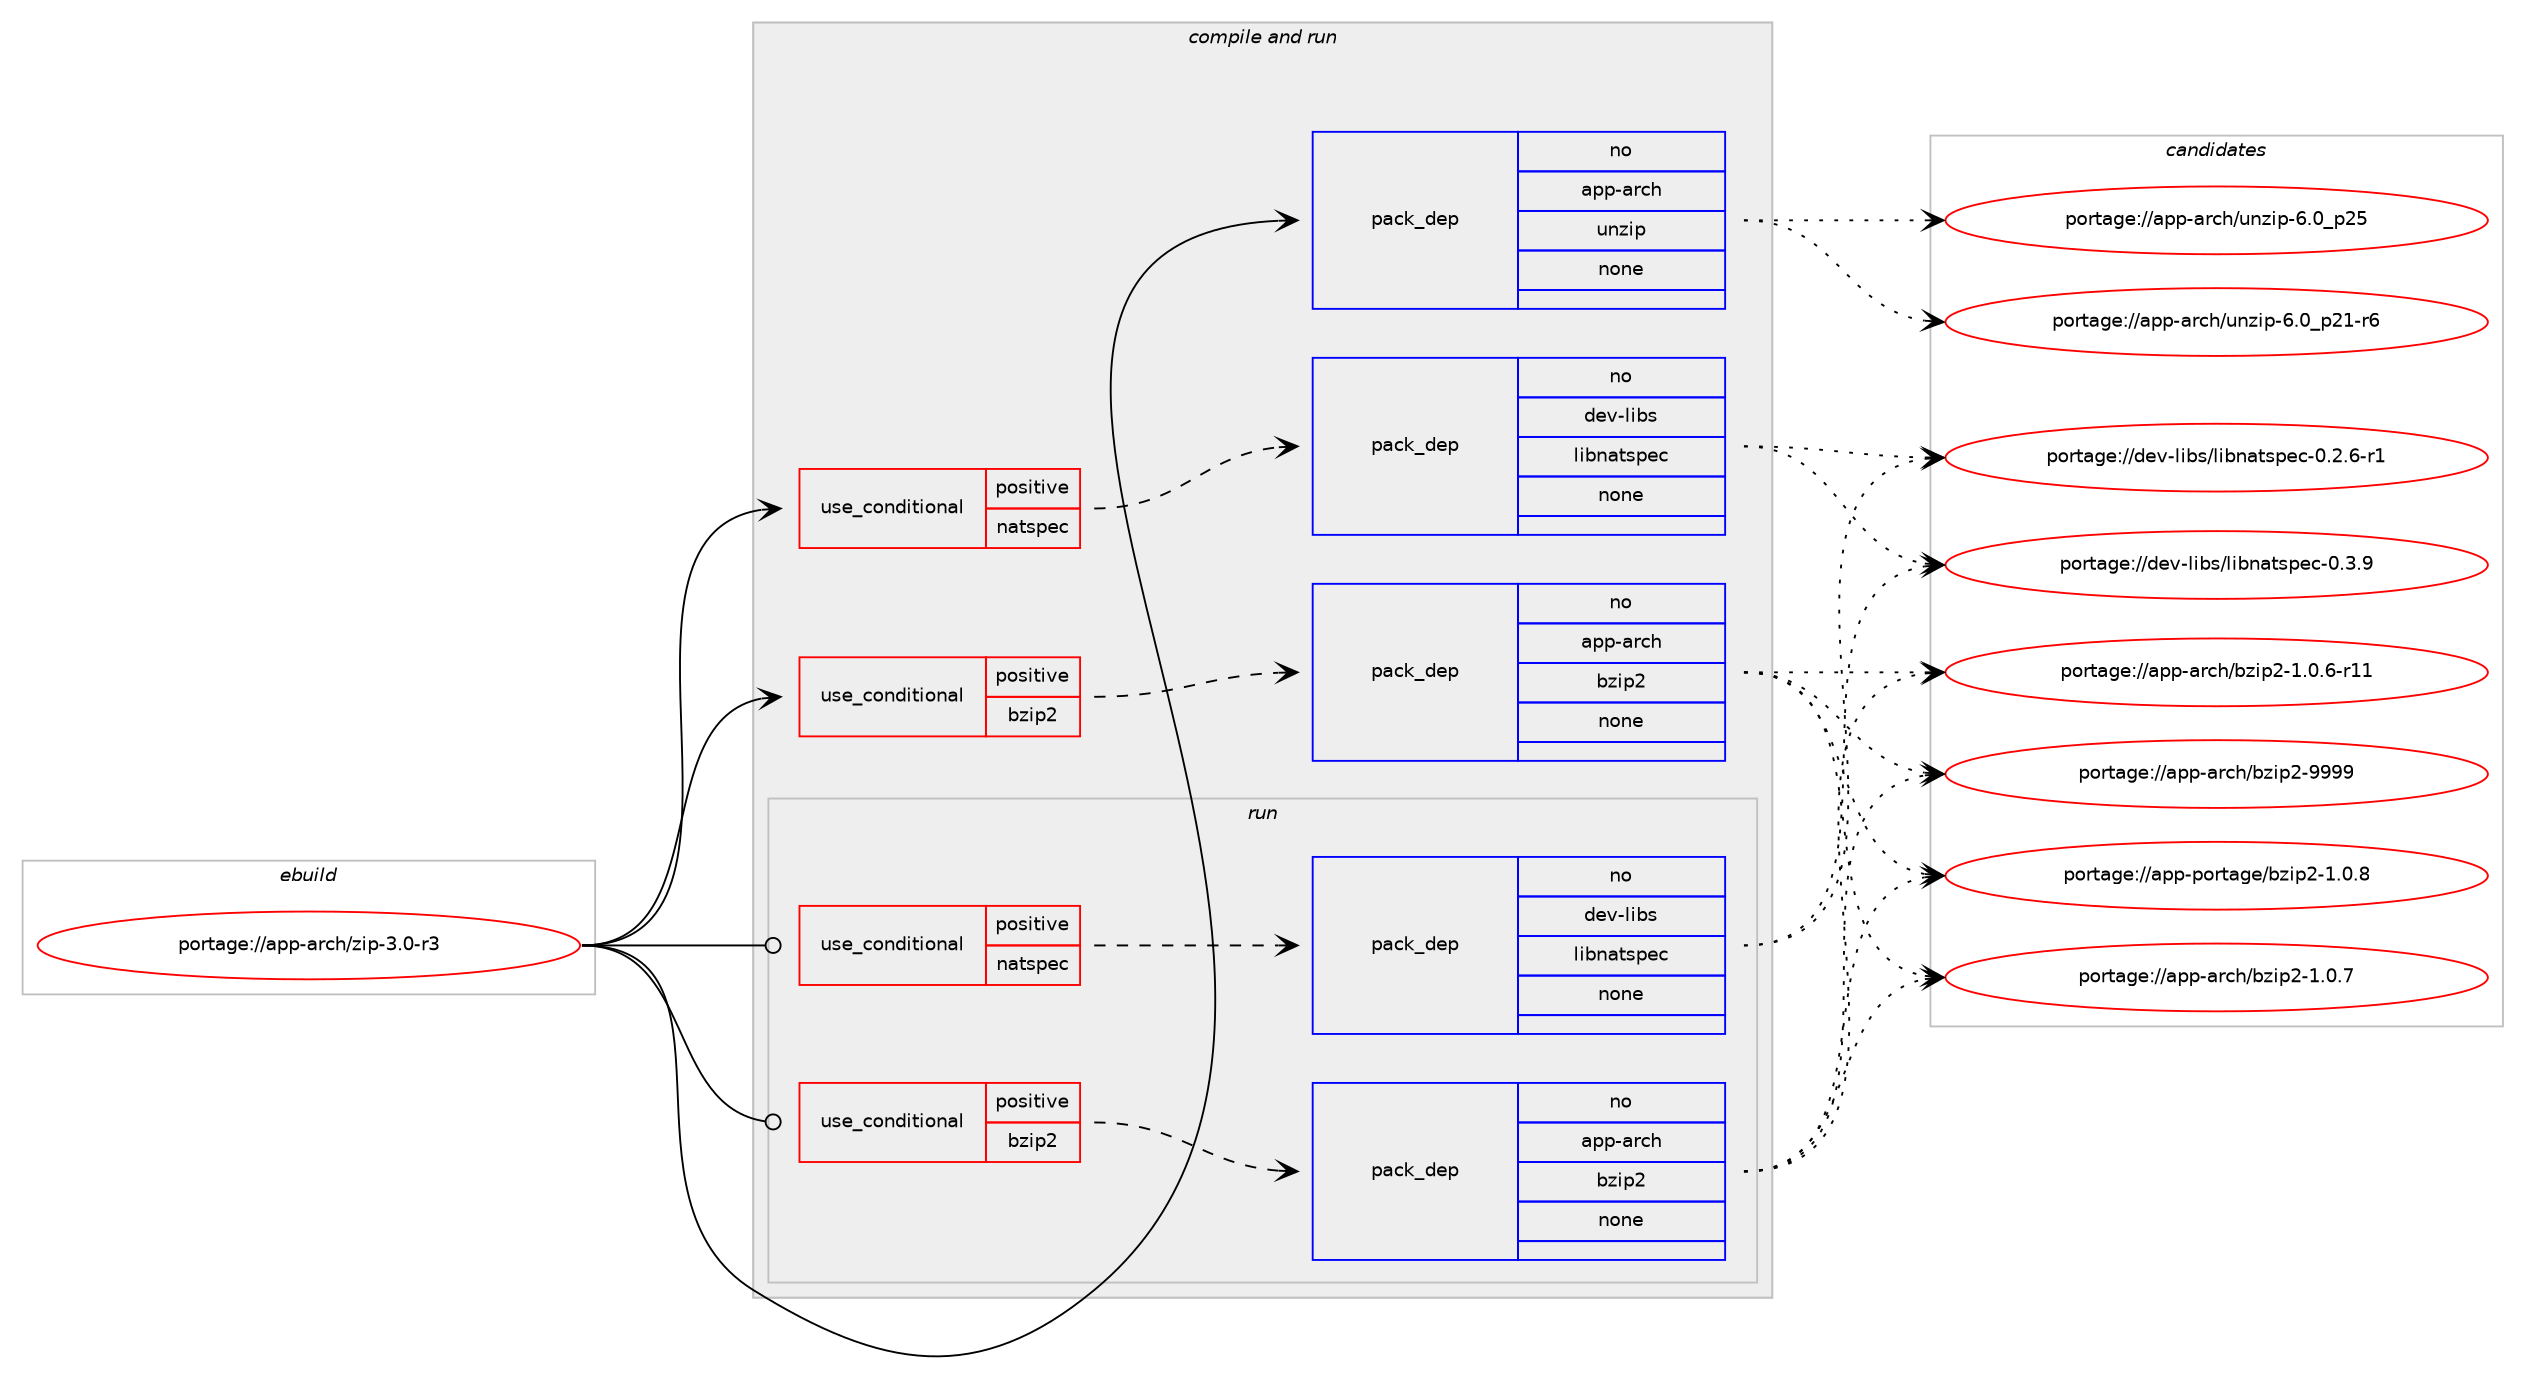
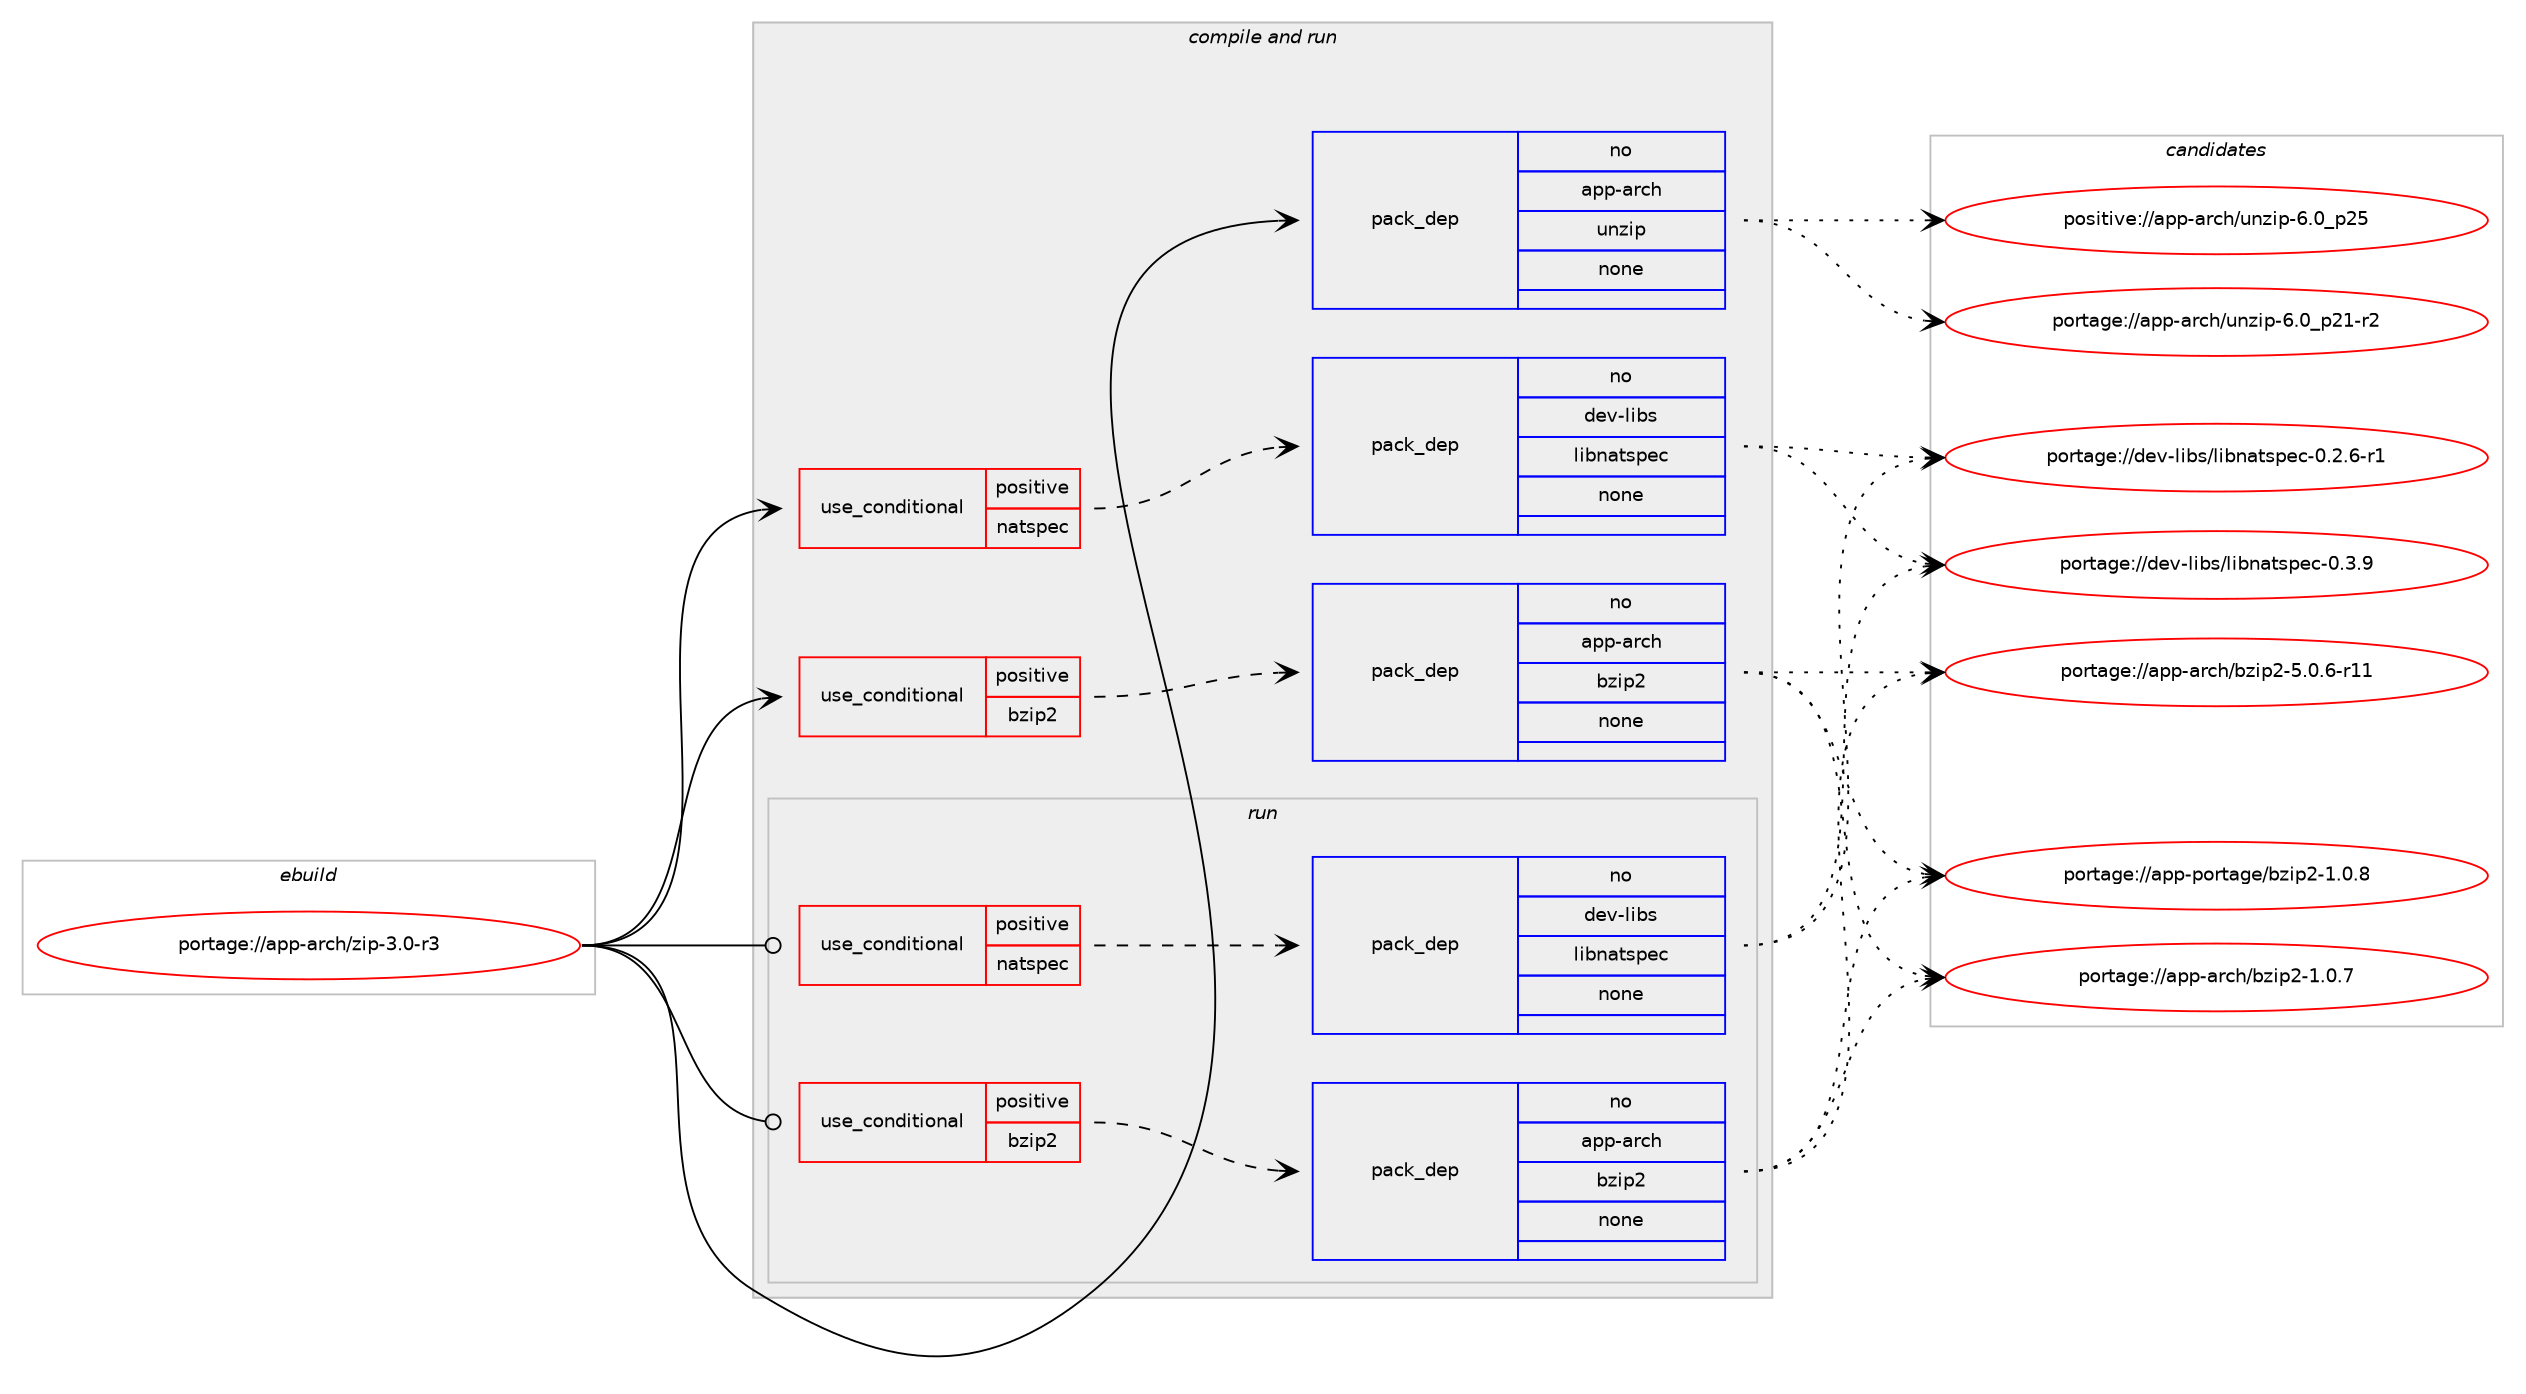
(2217, 220) -> (2217, 220)
(2217, 322) -> (2217, 322)
(2217, 672) -> (2217, 672)
(2217, 774) -> none
